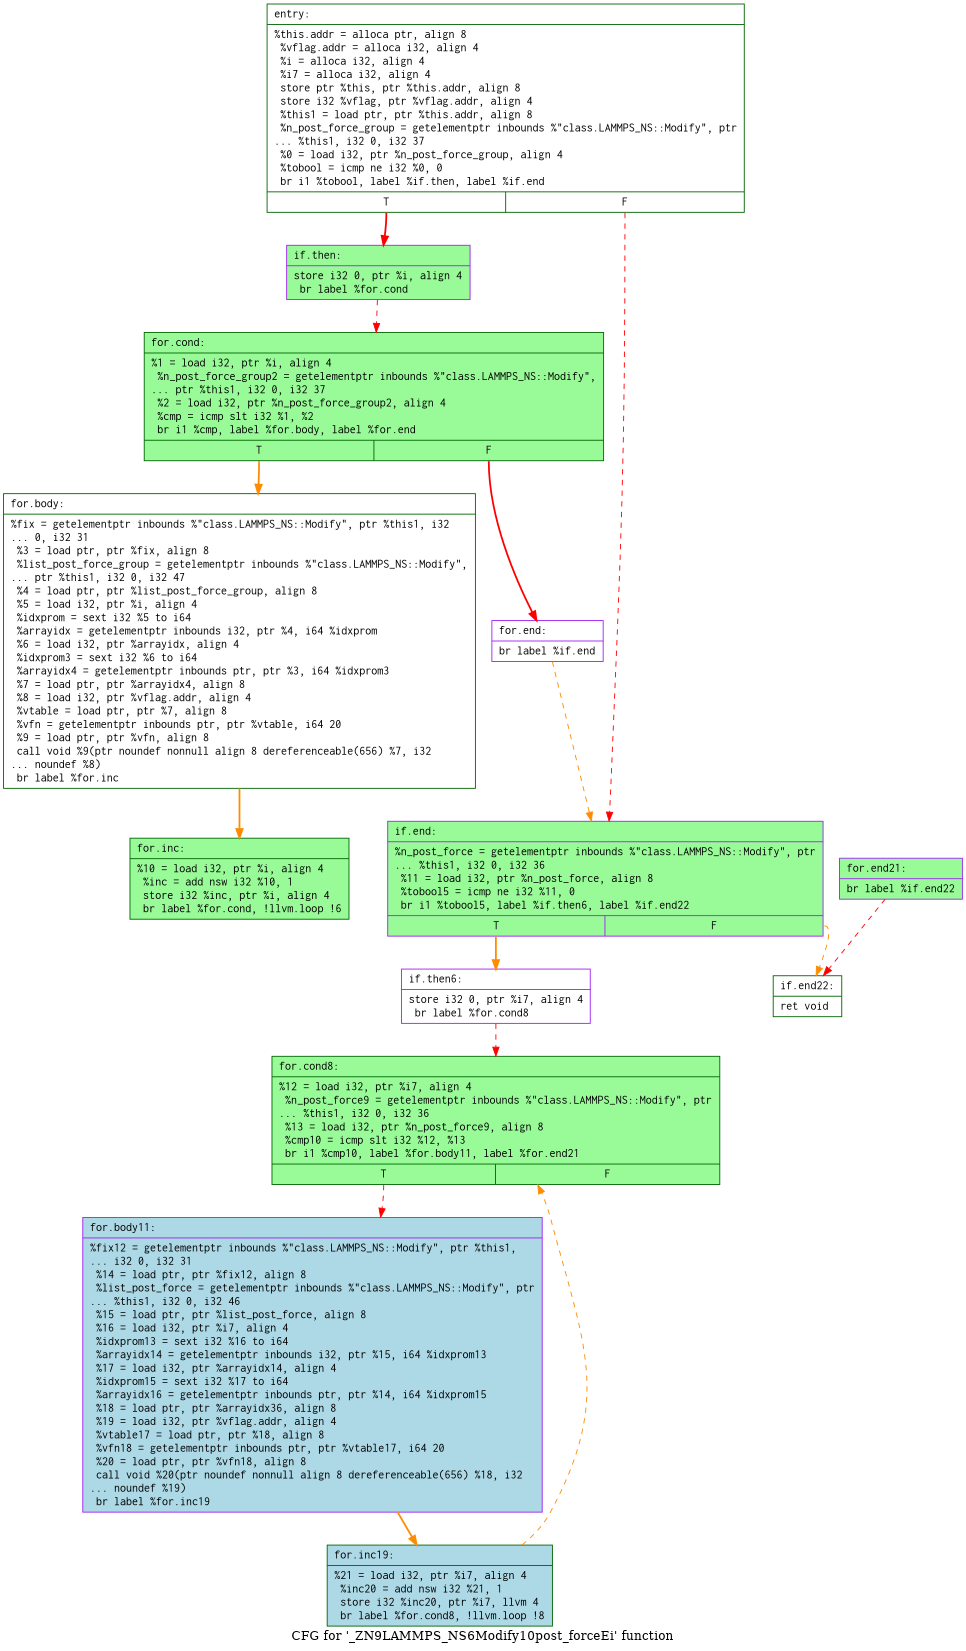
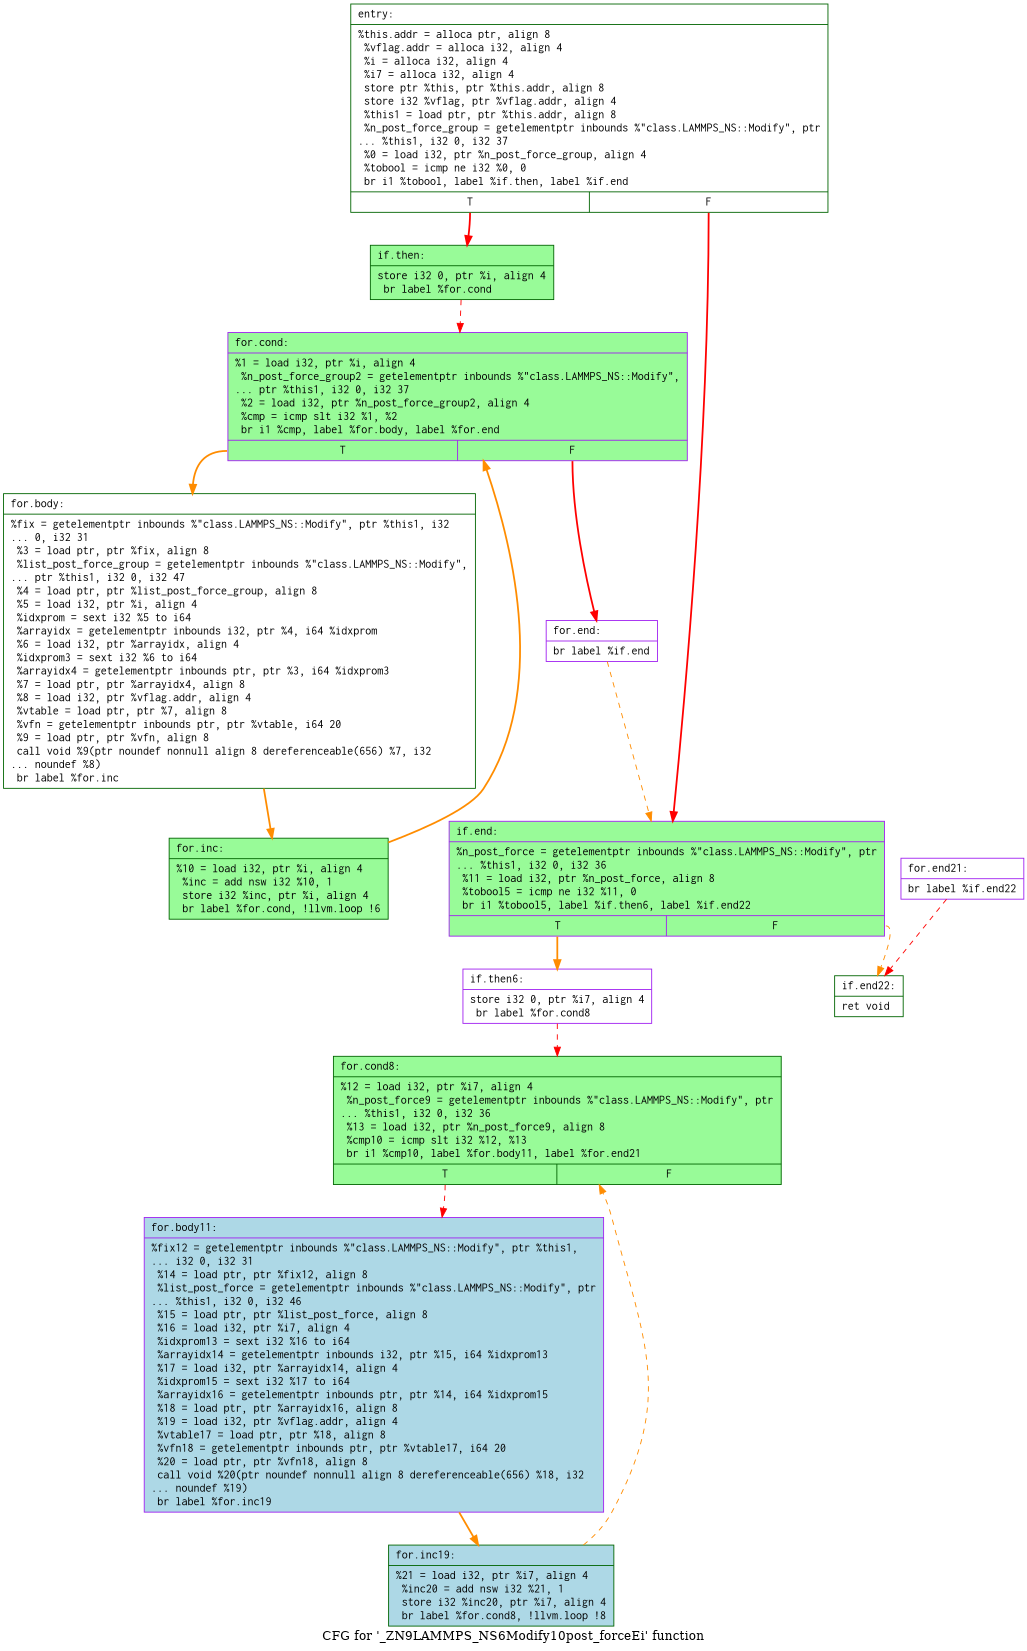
(378, 272) -> (462, 272)
(374, 397) -> (458, 397)
(622, 512) -> (698, 513)
none -> (517, 686)
(901, 879) -> (962, 879)
(213, 1408) -> (275, 1408)
(437, 1602) -> (501, 1602)
